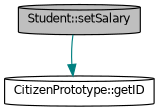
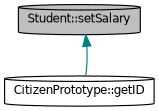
(72, 50) -> (87, 61)
